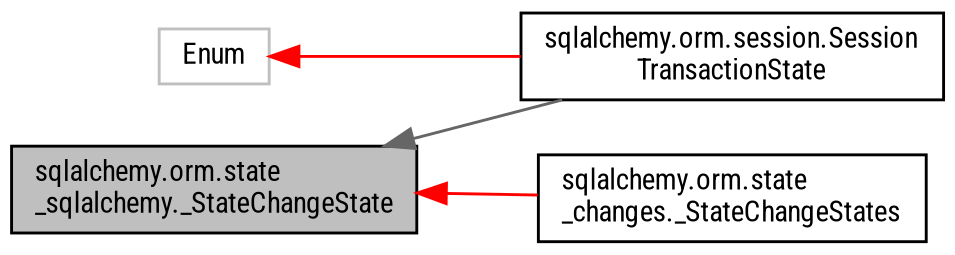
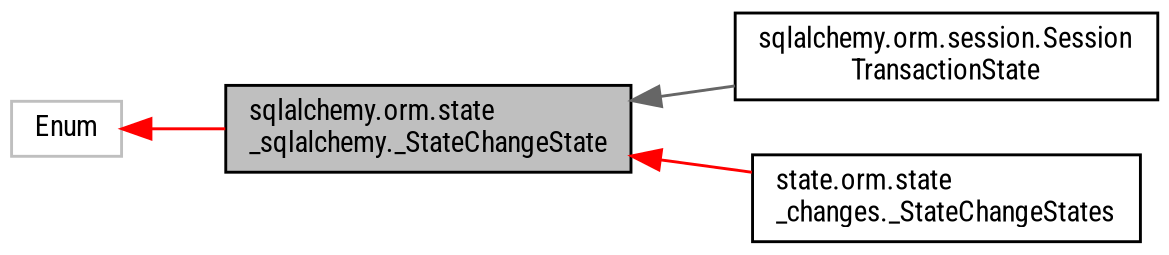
(410, 56) -> (188, 129)
(732, 198) -> (946, 198)
